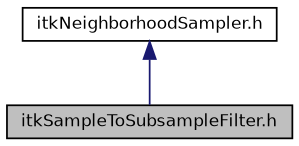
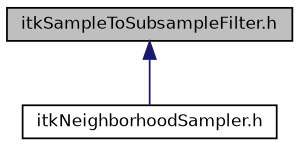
(150, 82) -> (150, 82)
